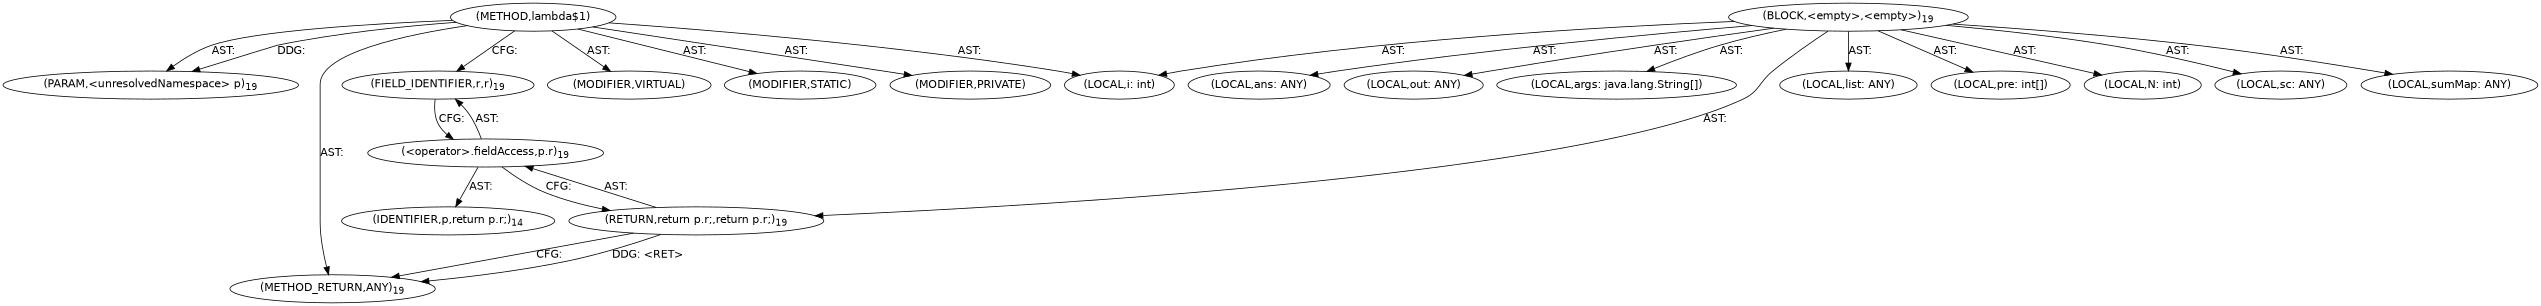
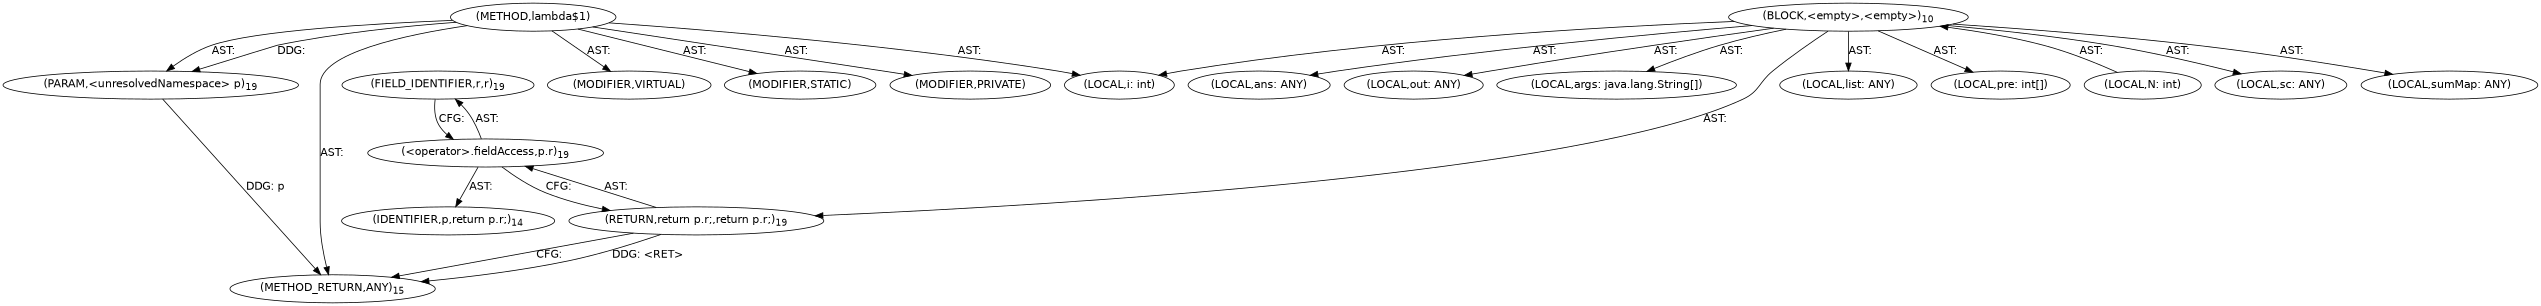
(1928, 16) -> (1928, 16)
(489, 49) -> none
(1998, 52) -> (2035, 43)
none -> (239, 184)
(399, 288) -> (399, 288)
